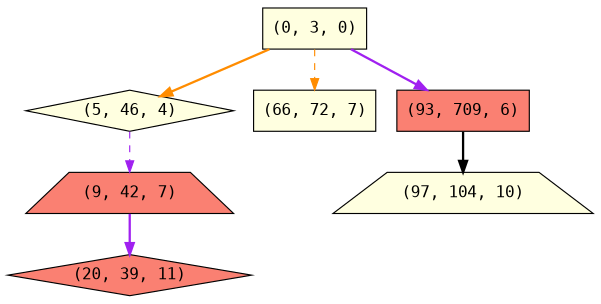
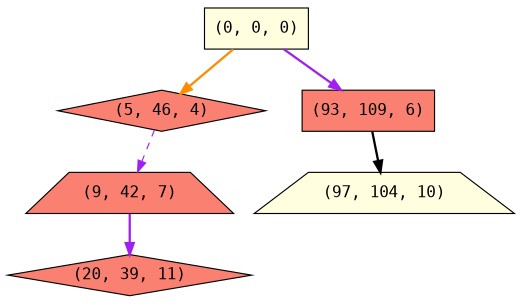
(315, 29) -> (256, 29)
(130, 111) -> (162, 111)
(315, 111) -> none
(463, 111) -> (368, 111)
